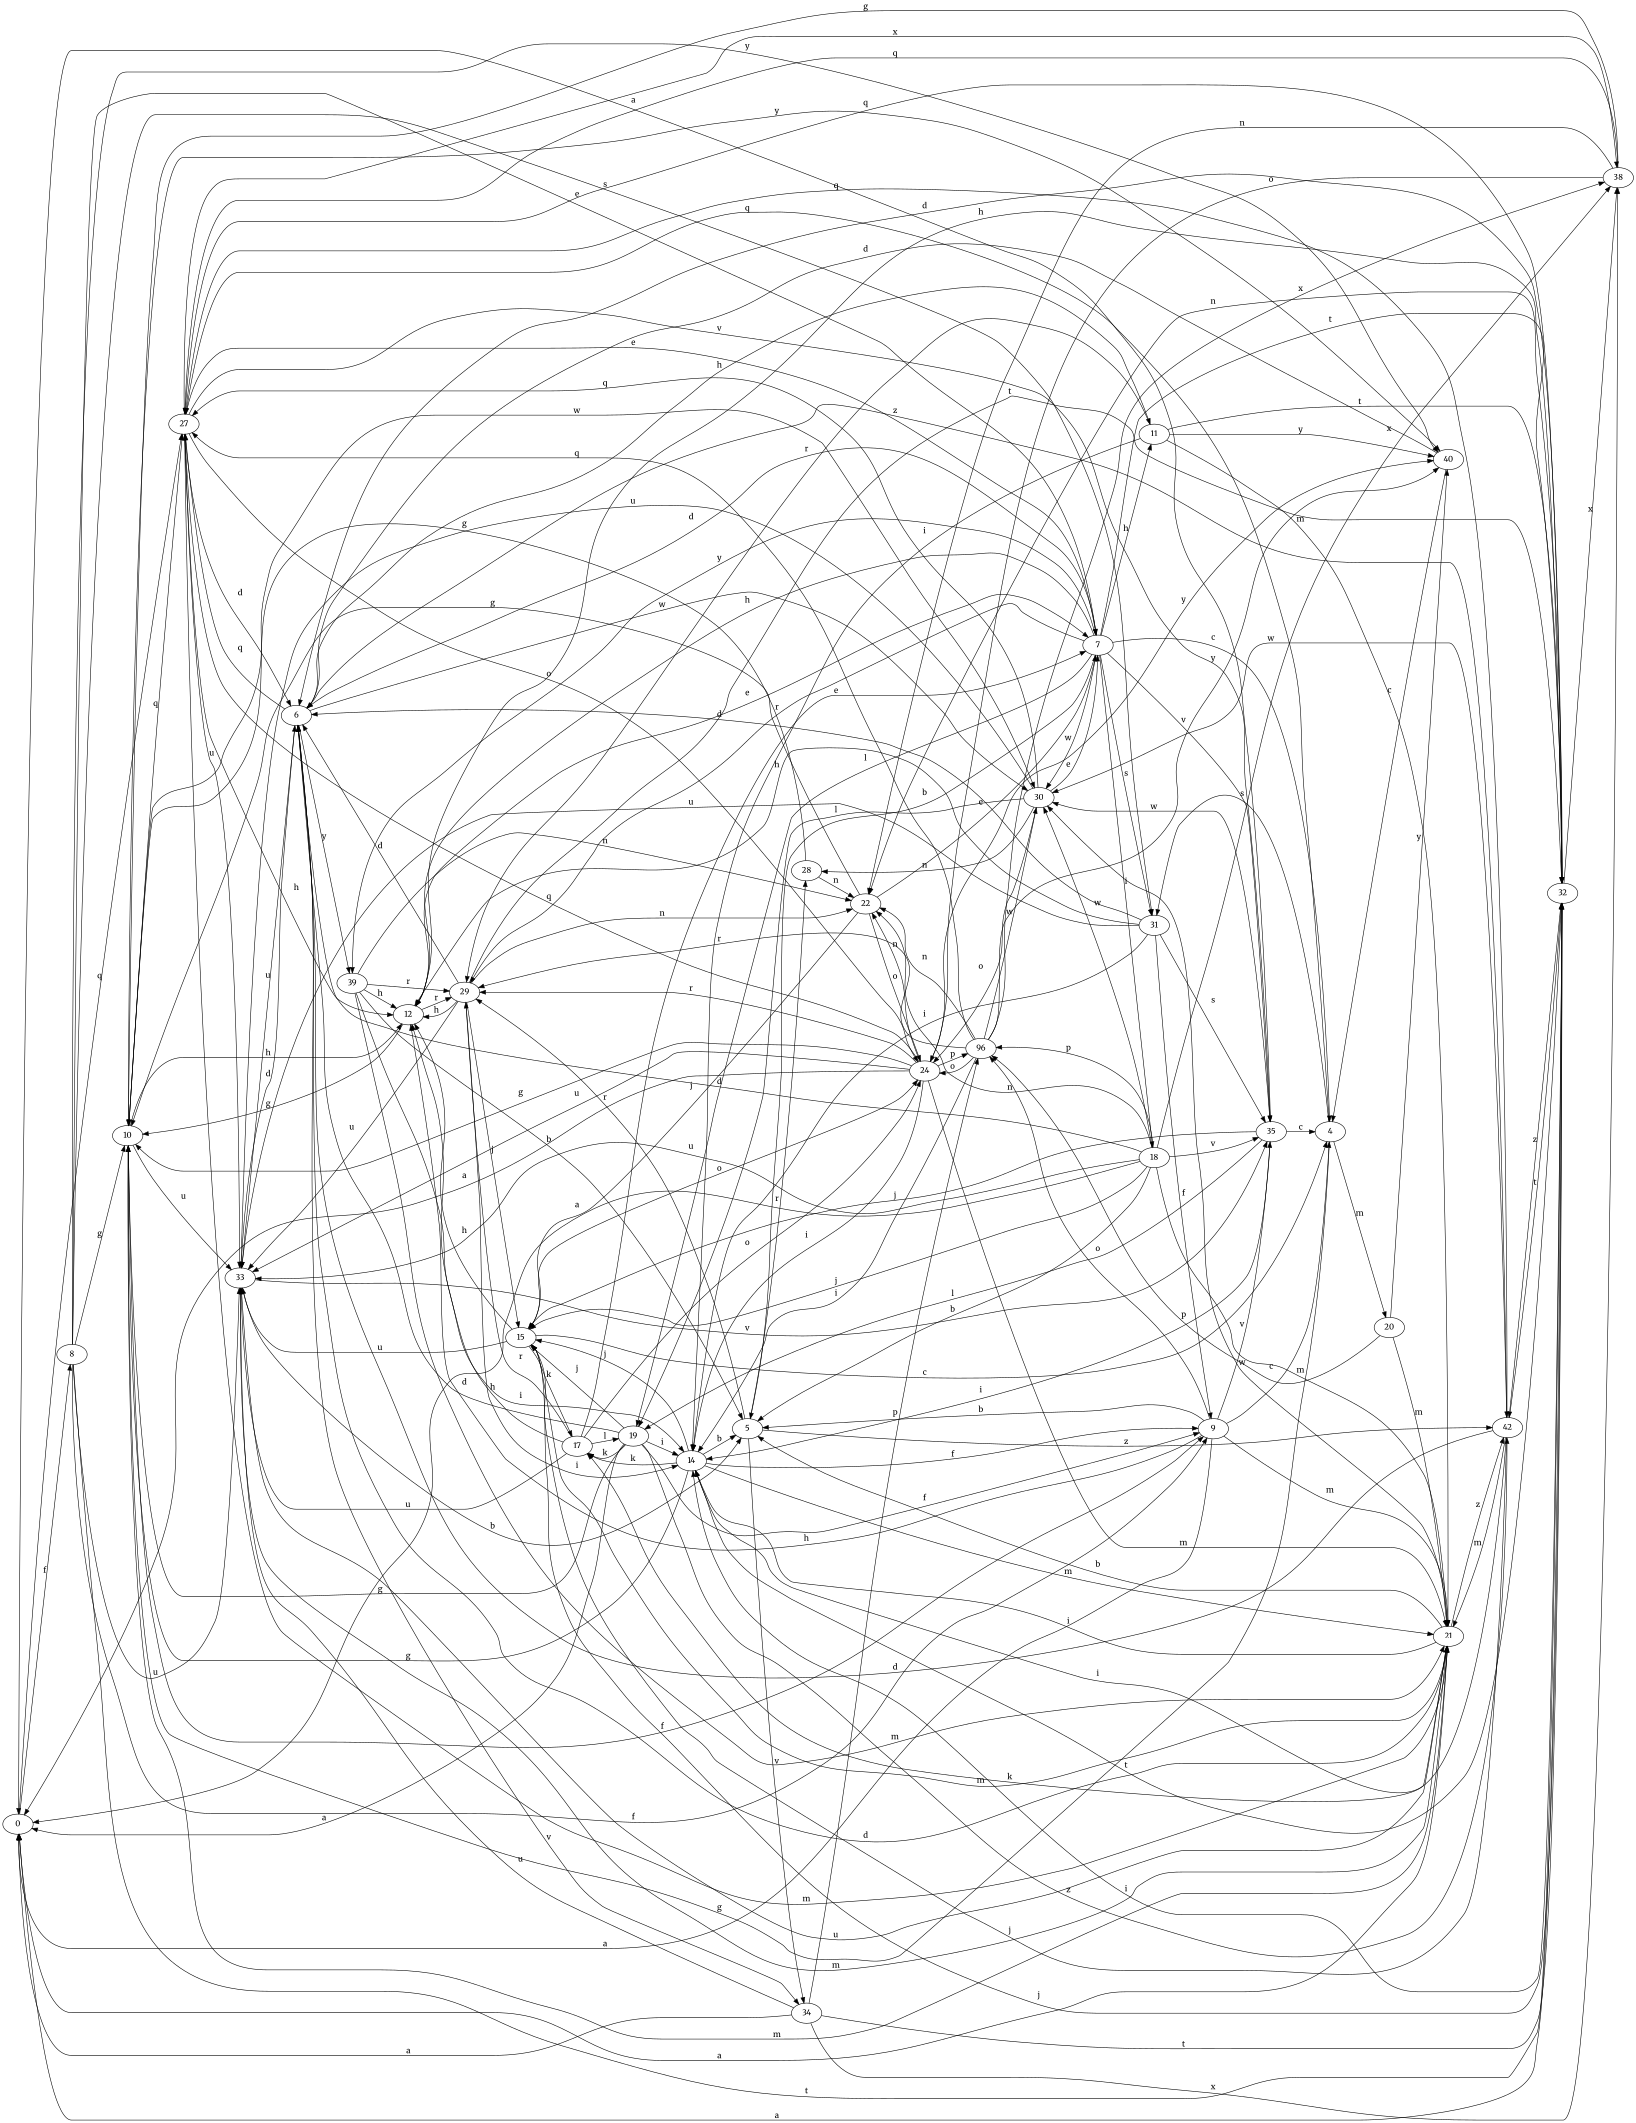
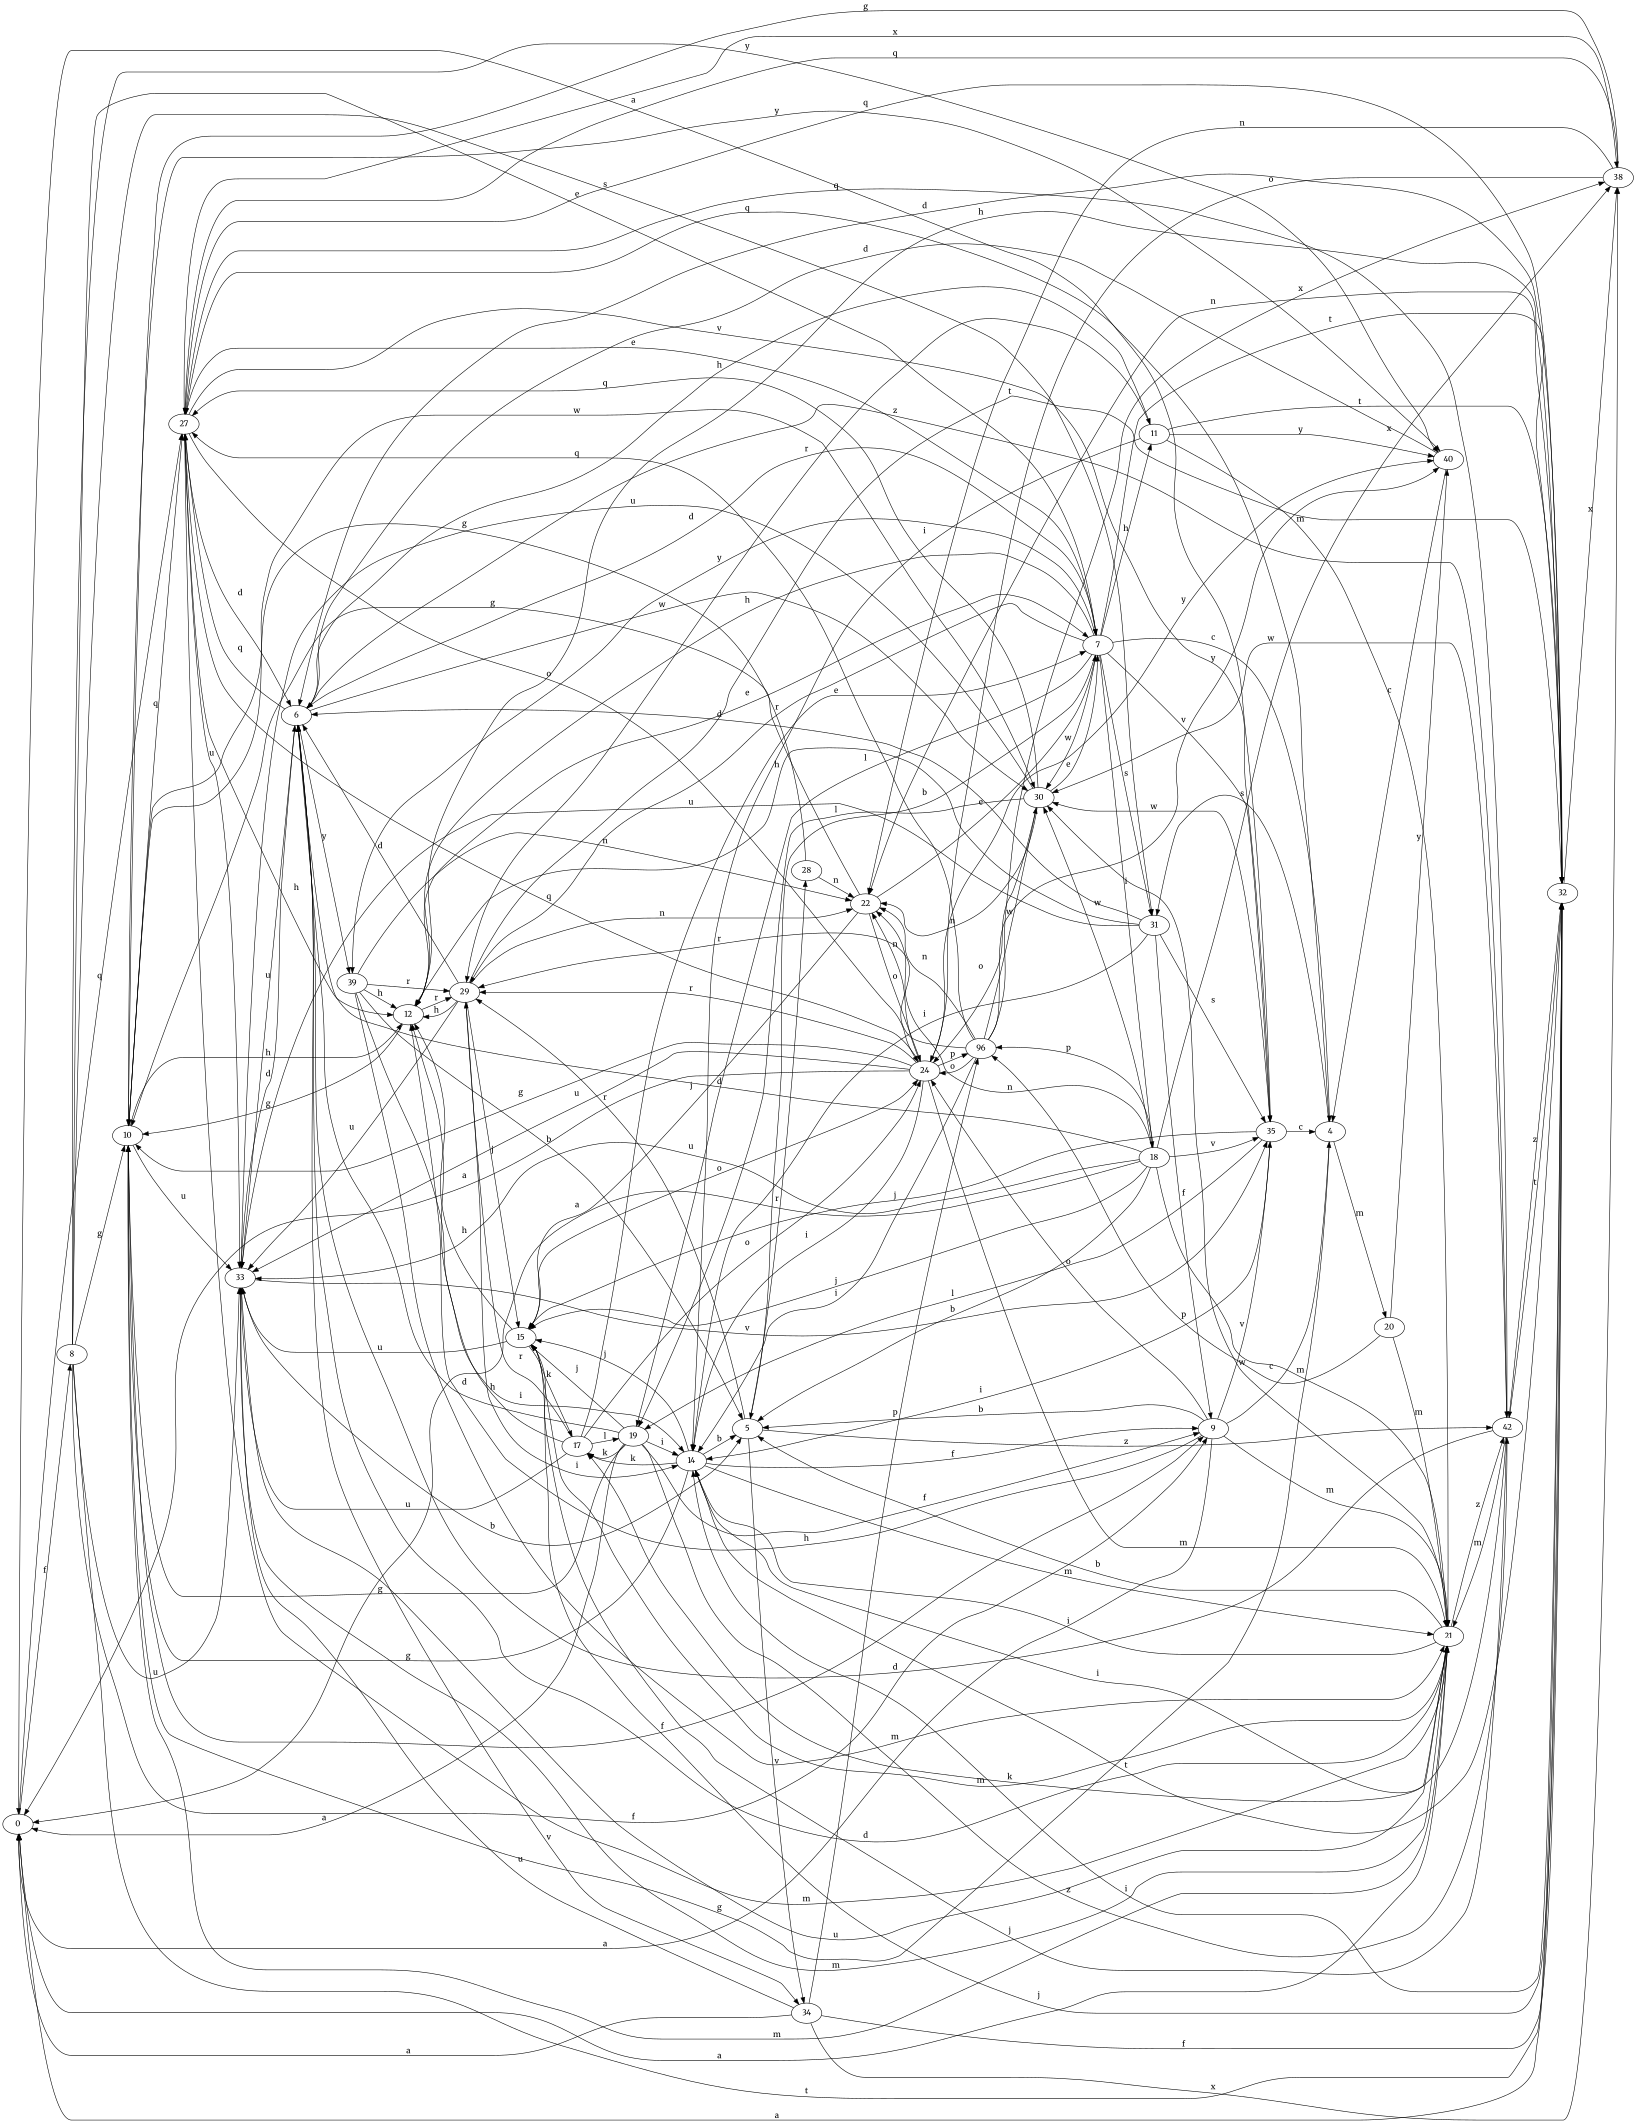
(949, 868) -> (983, 911)
(1076, 1243) -> (1068, 1269)
(987, 1378) -> none
(1184, 2044) -> (1184, 2044)
